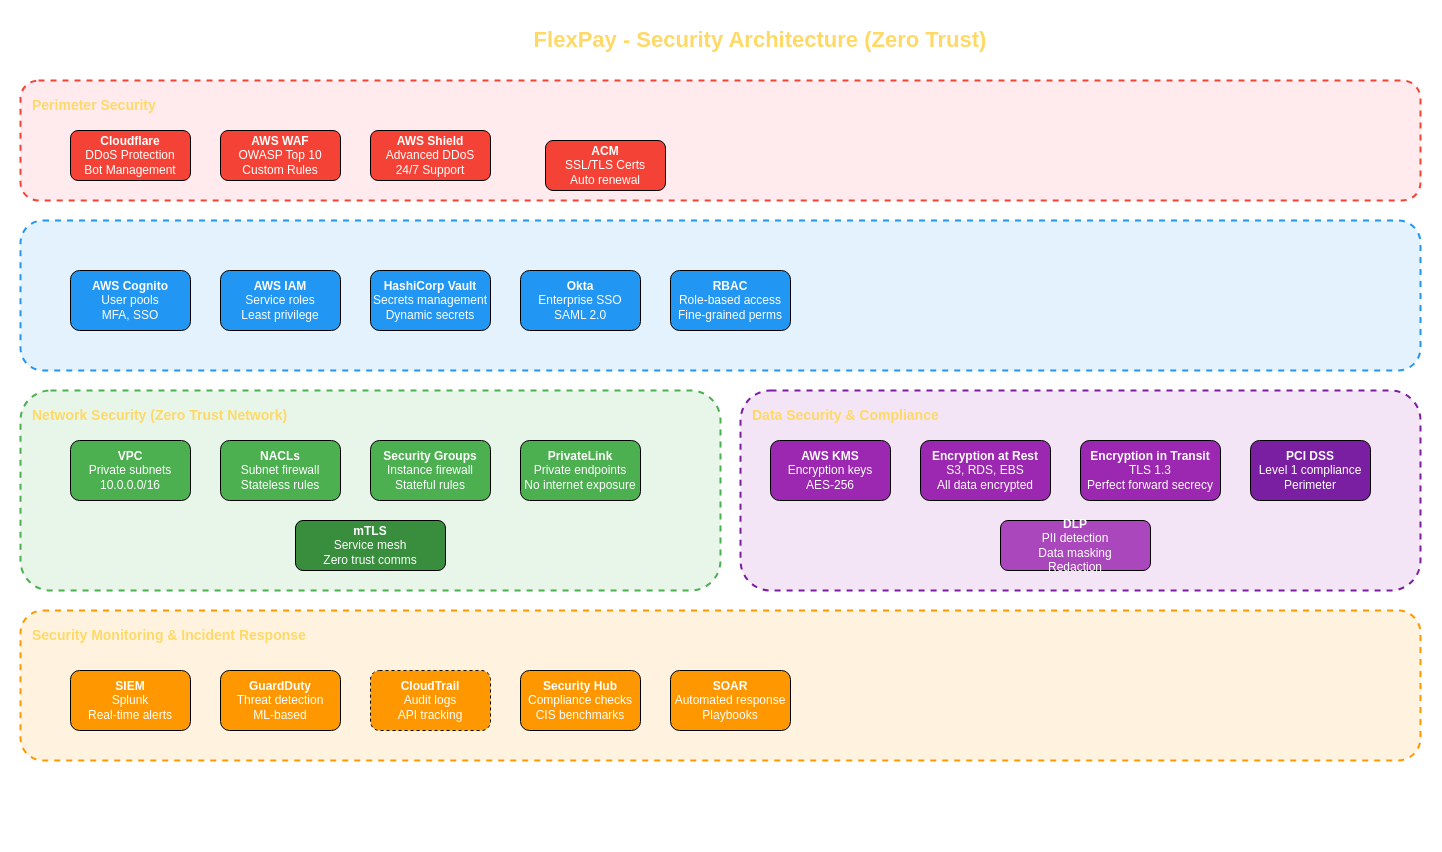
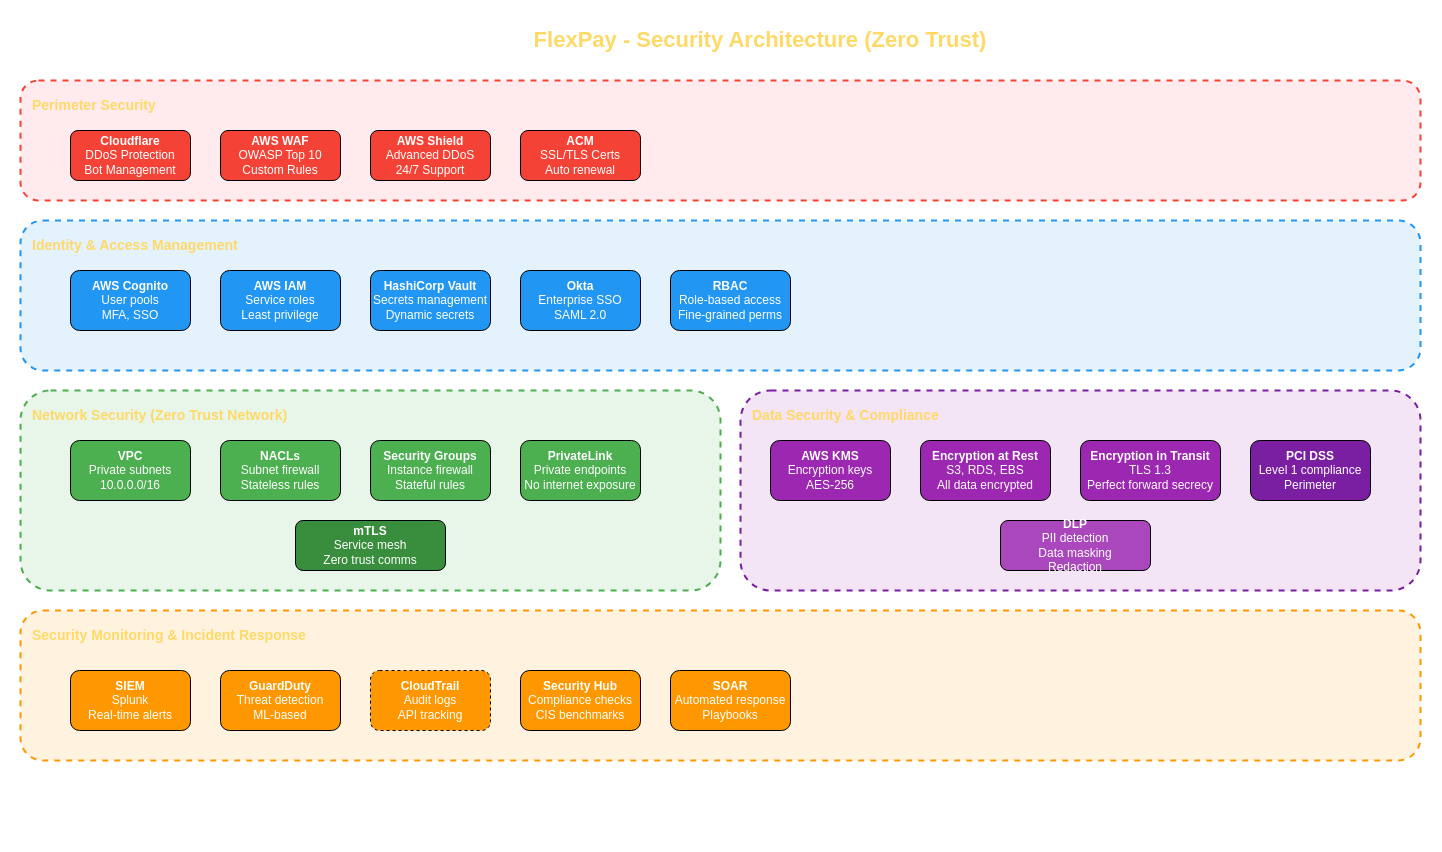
(606, 166) -> (581, 156)
none -> (181, 241)
